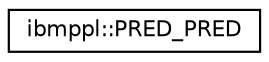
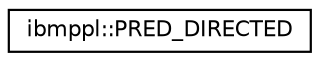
(134, 31) -> (160, 31)
